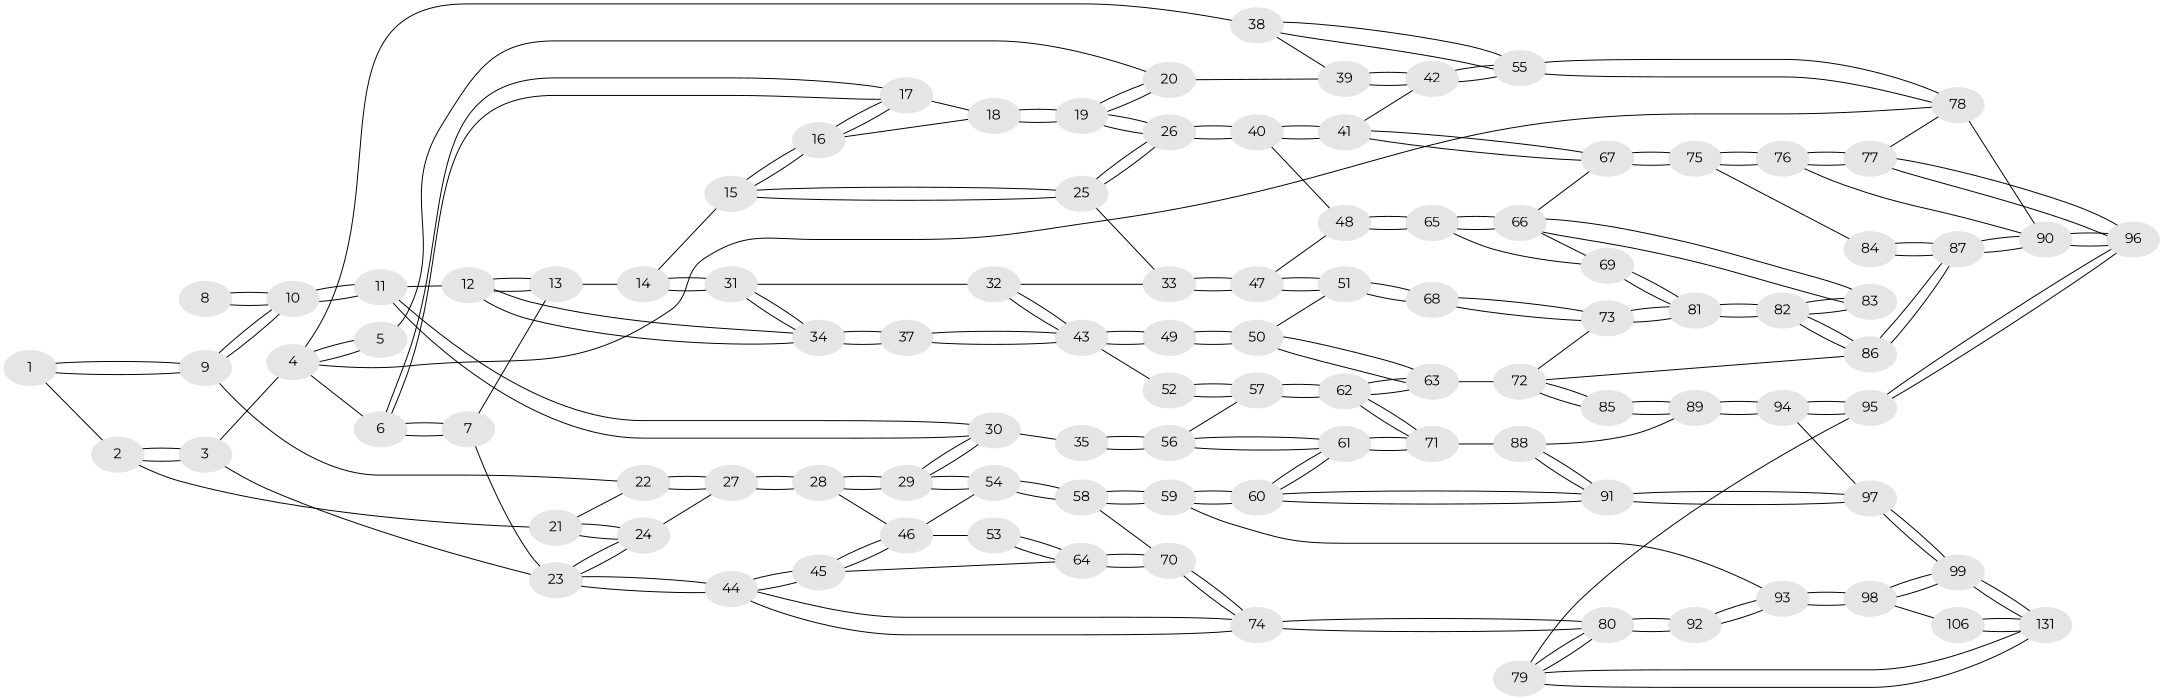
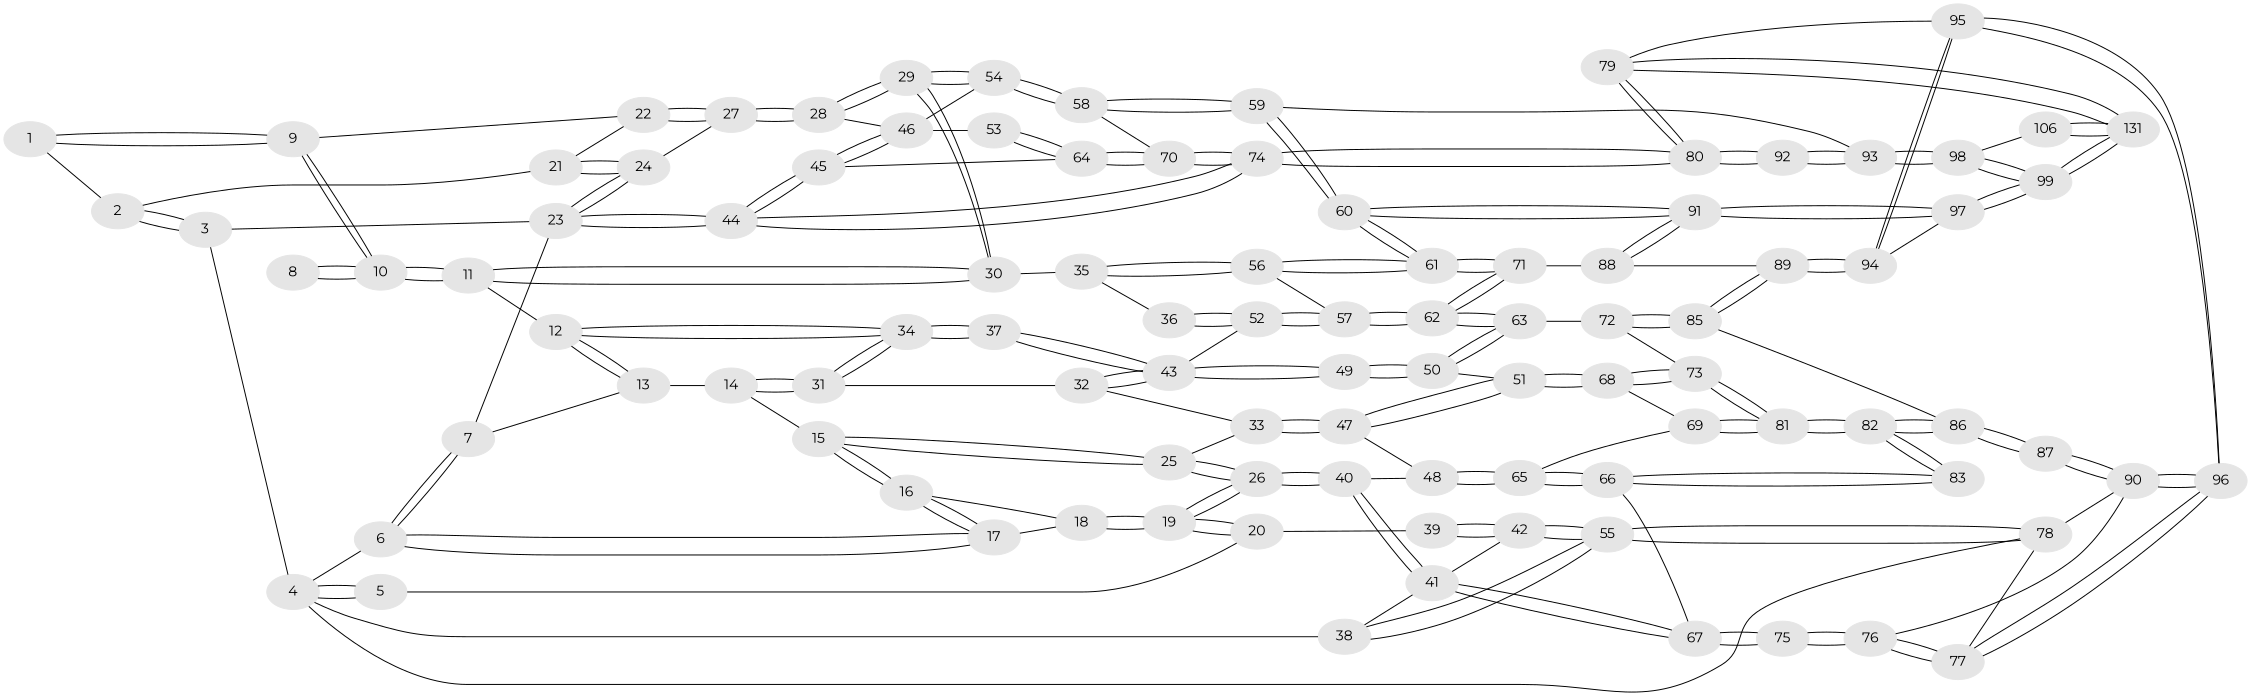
(1301, 52) -> (1389, 610)
(1564, 244) -> (1651, 404)
(1870, 249) -> none
none -> (1169, 320)
(1695, 368) -> (1827, 372)
